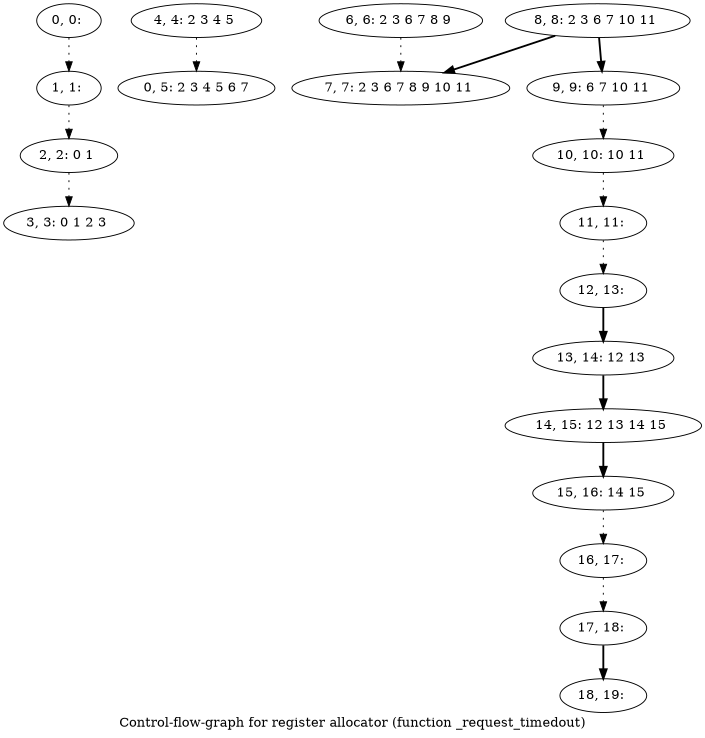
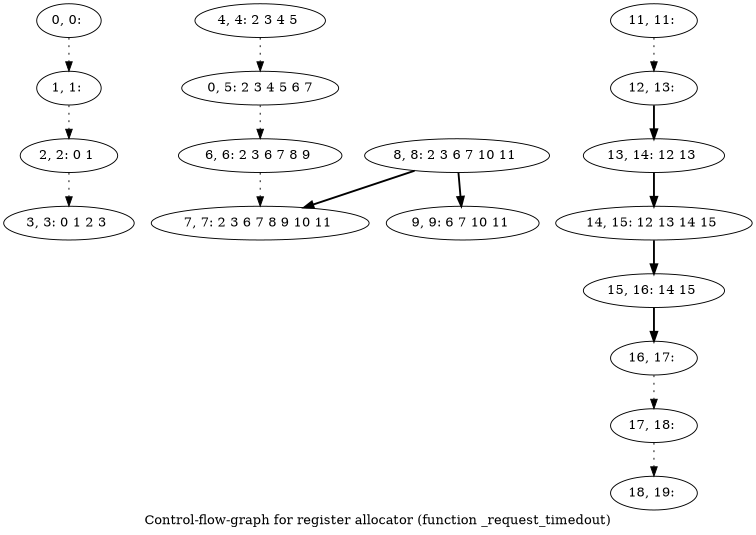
none -> (260, 117)
(603, 156) -> none
(603, 522) -> (654, 320)
(603, 657) -> (654, 455)
